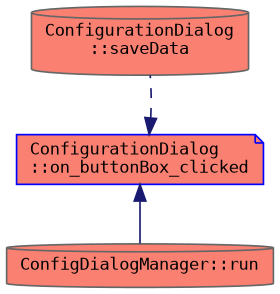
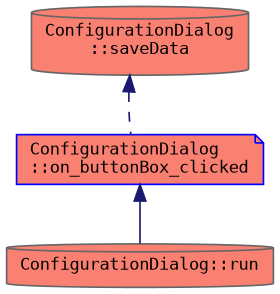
(151, 97) -> (129, 113)
(140, 266) -> (140, 266)
